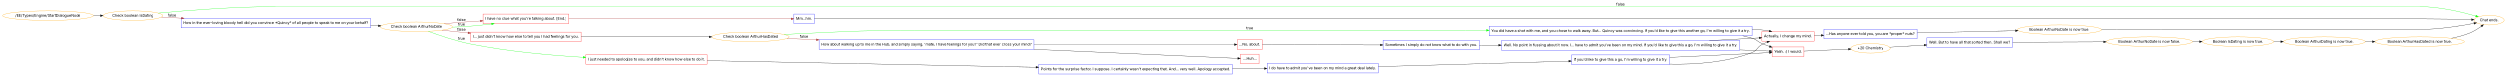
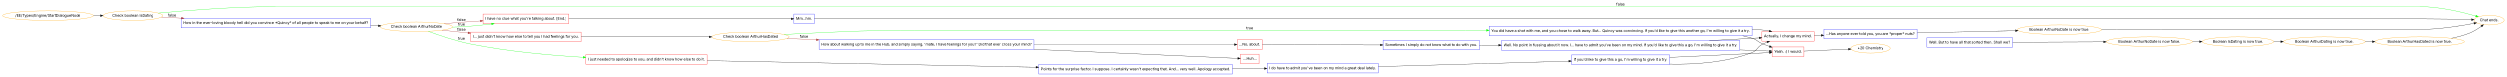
(680, 19) -> (680, 19)
(1907, 46) -> none
